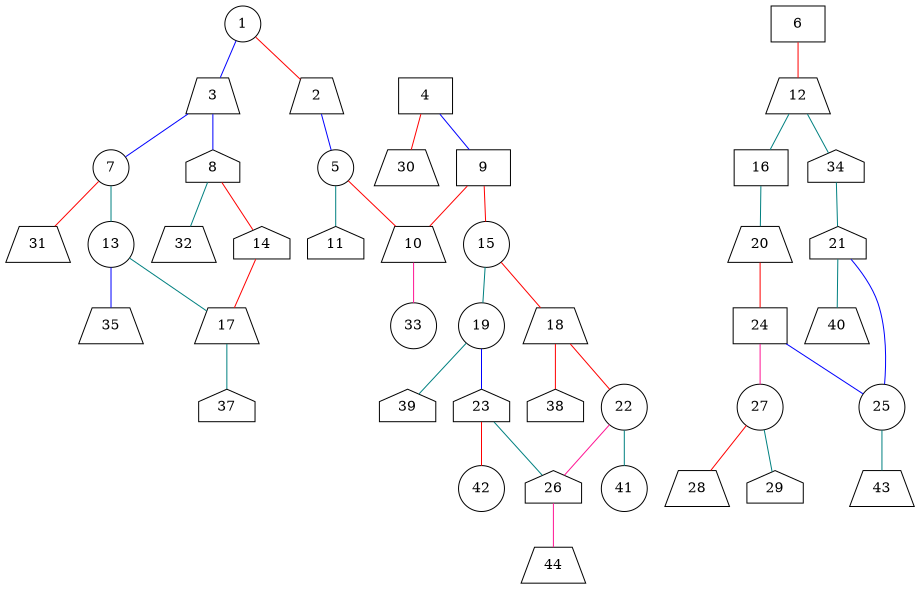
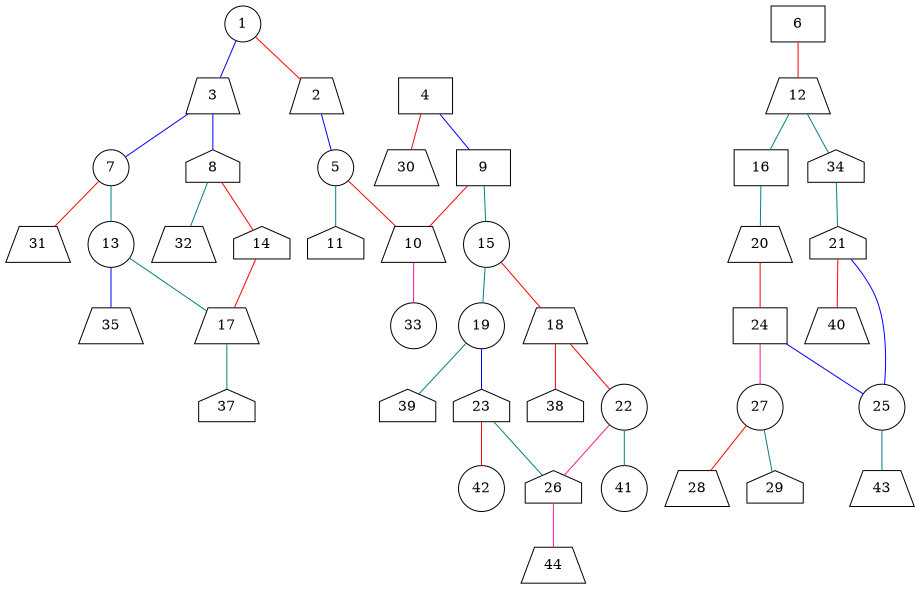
(485, 204) -> (485, 204)
(838, 284) -> (838, 284)
